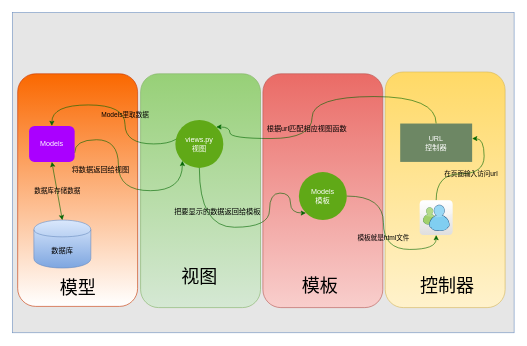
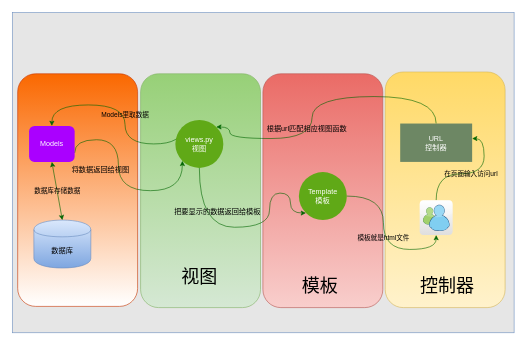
(323, 196) -> (323, 196)
(78, 288) -> none
